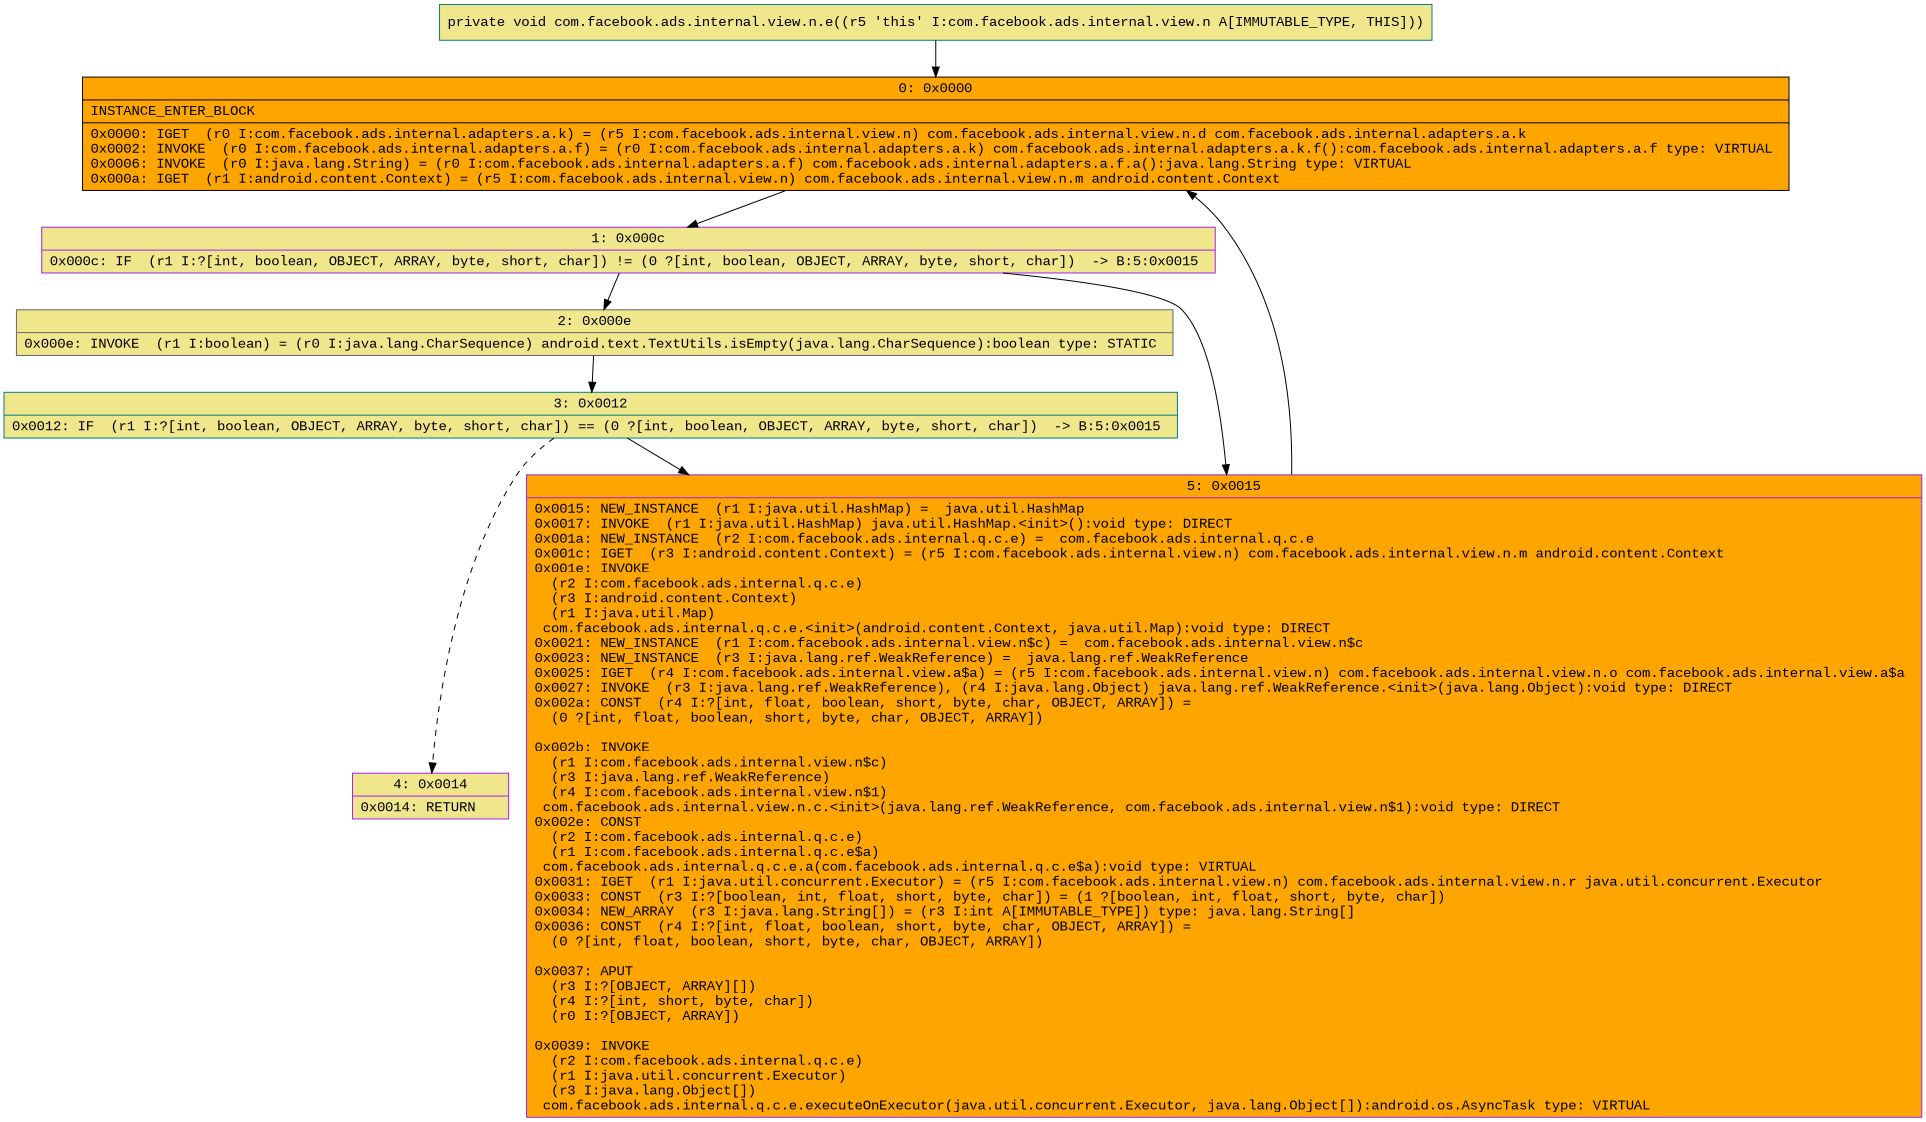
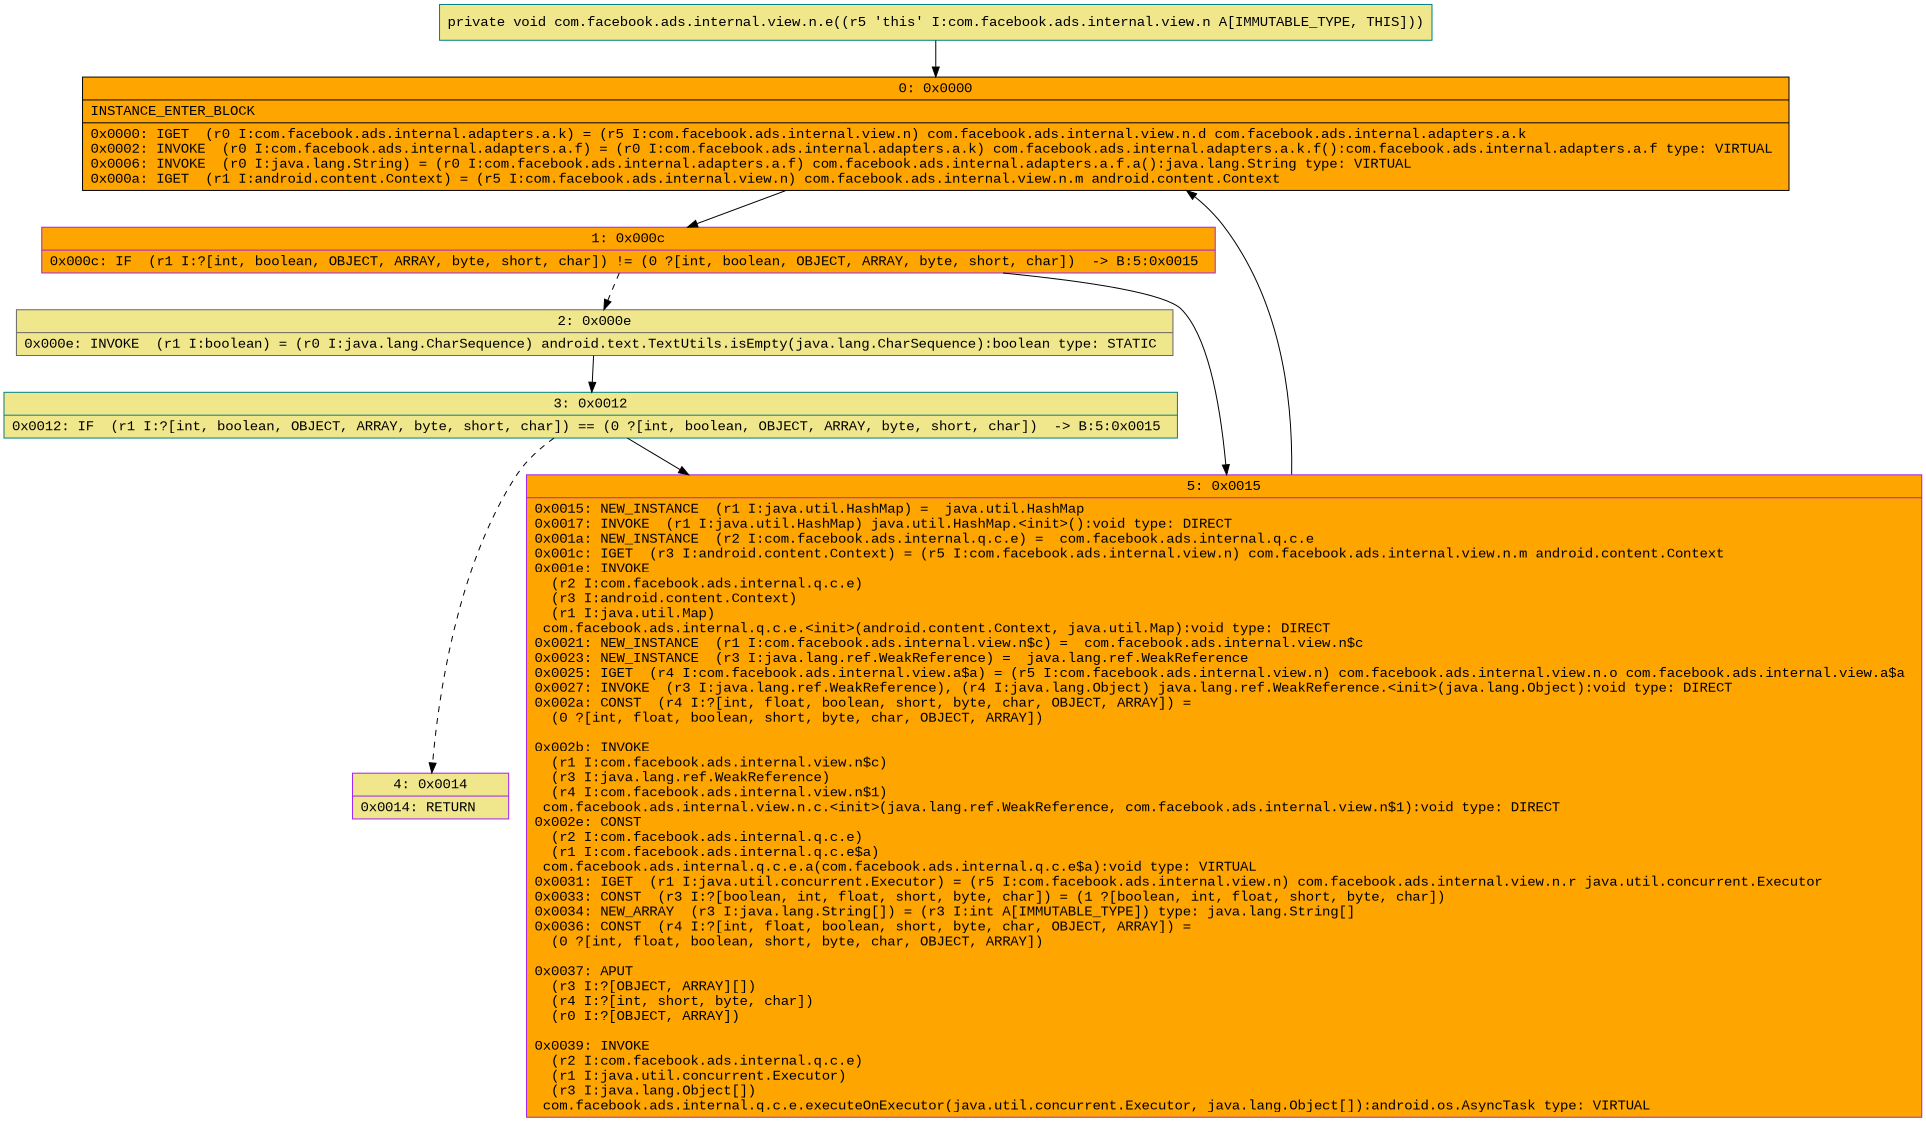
(628, 250) -> (628, 250)
(614, 287) -> (614, 287)
